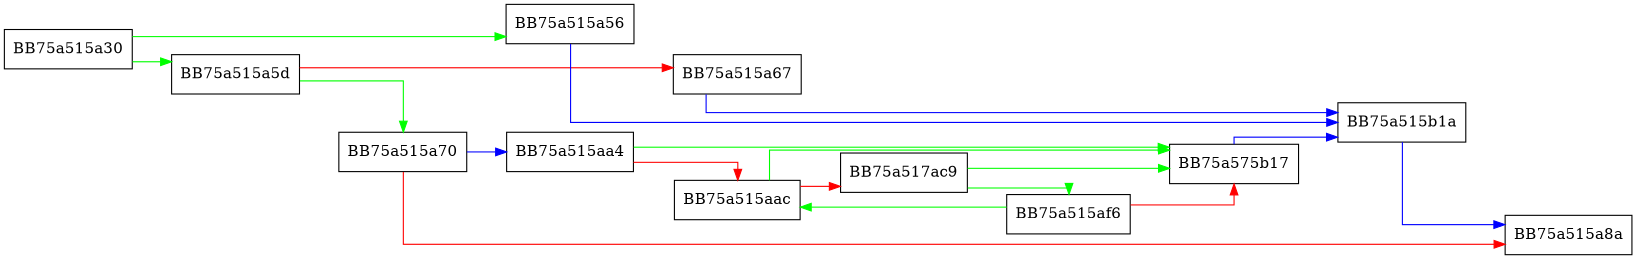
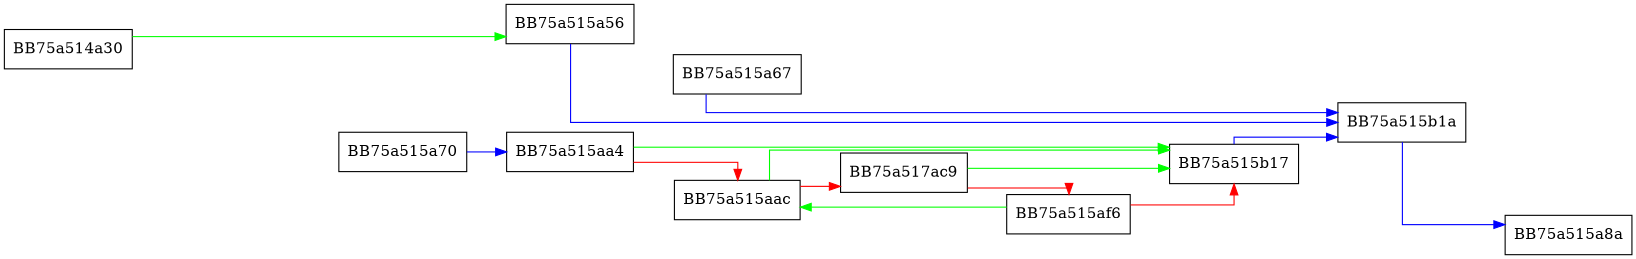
(68, 49) -> (68, 49)
(236, 74) -> none
(1234, 164) -> (1234, 164)
(1019, 188) -> (1019, 188)
(913, 244) -> none
